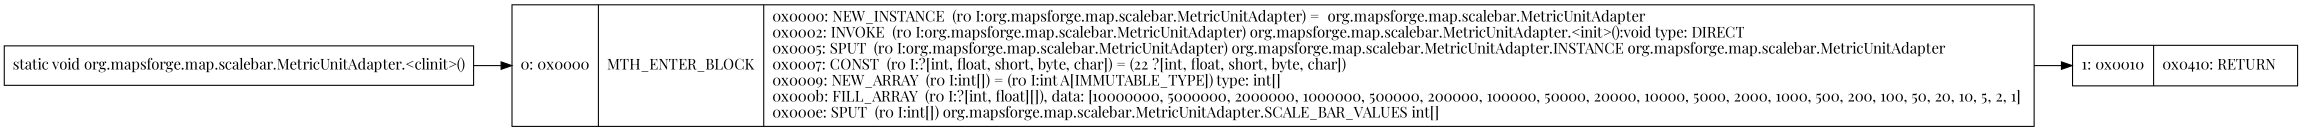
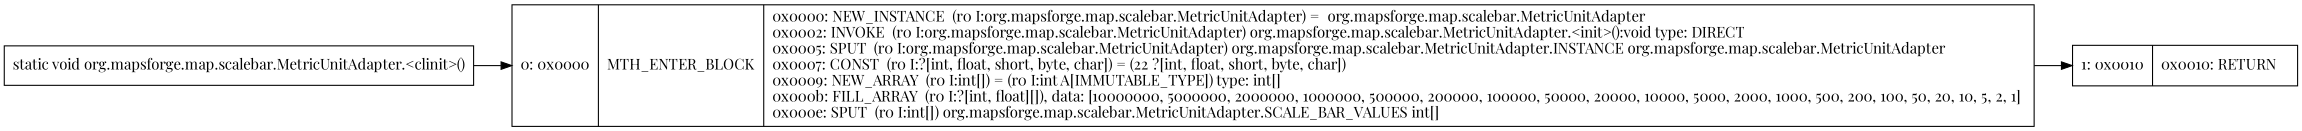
(2225, 65) -> (2225, 65)
